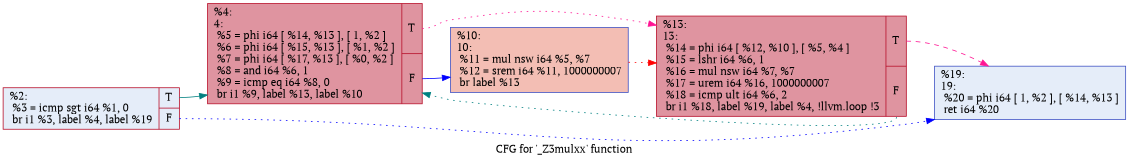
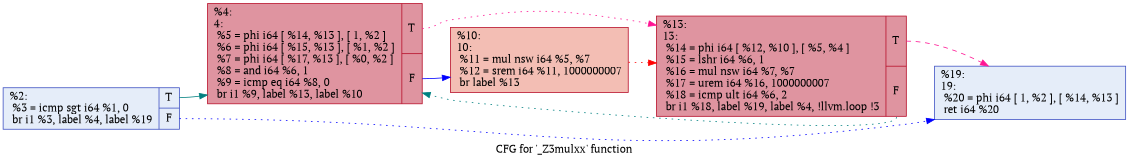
(539, 60) -> (539, 60)
(91, 108) -> (91, 108)
